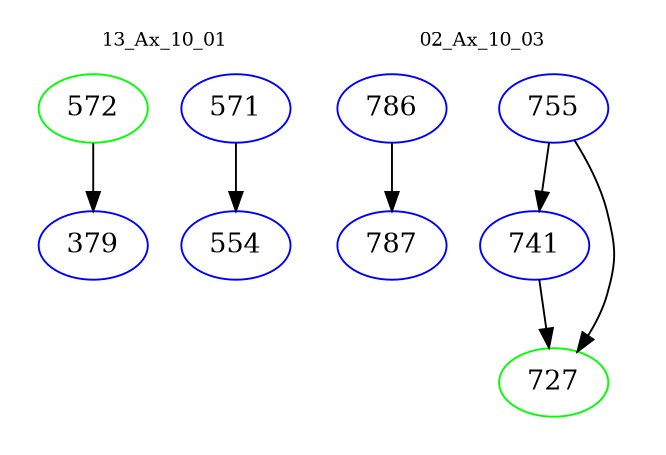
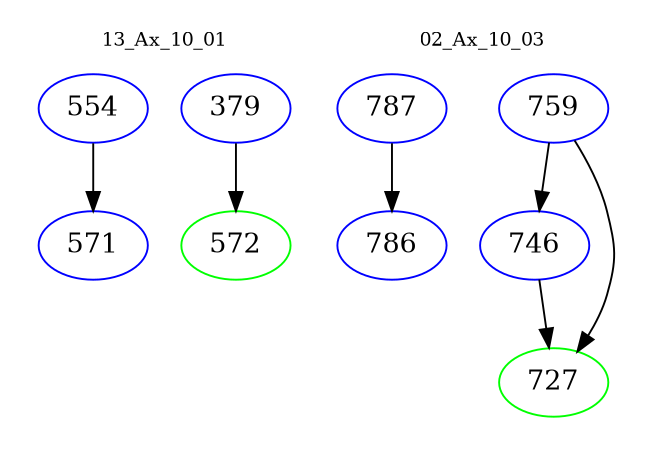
(554, 108) -> (554, 108)
(93, 168) -> (236, 168)
(236, 168) -> (93, 168)
(392, 168) -> (392, 168)
(535, 245) -> (535, 245)
